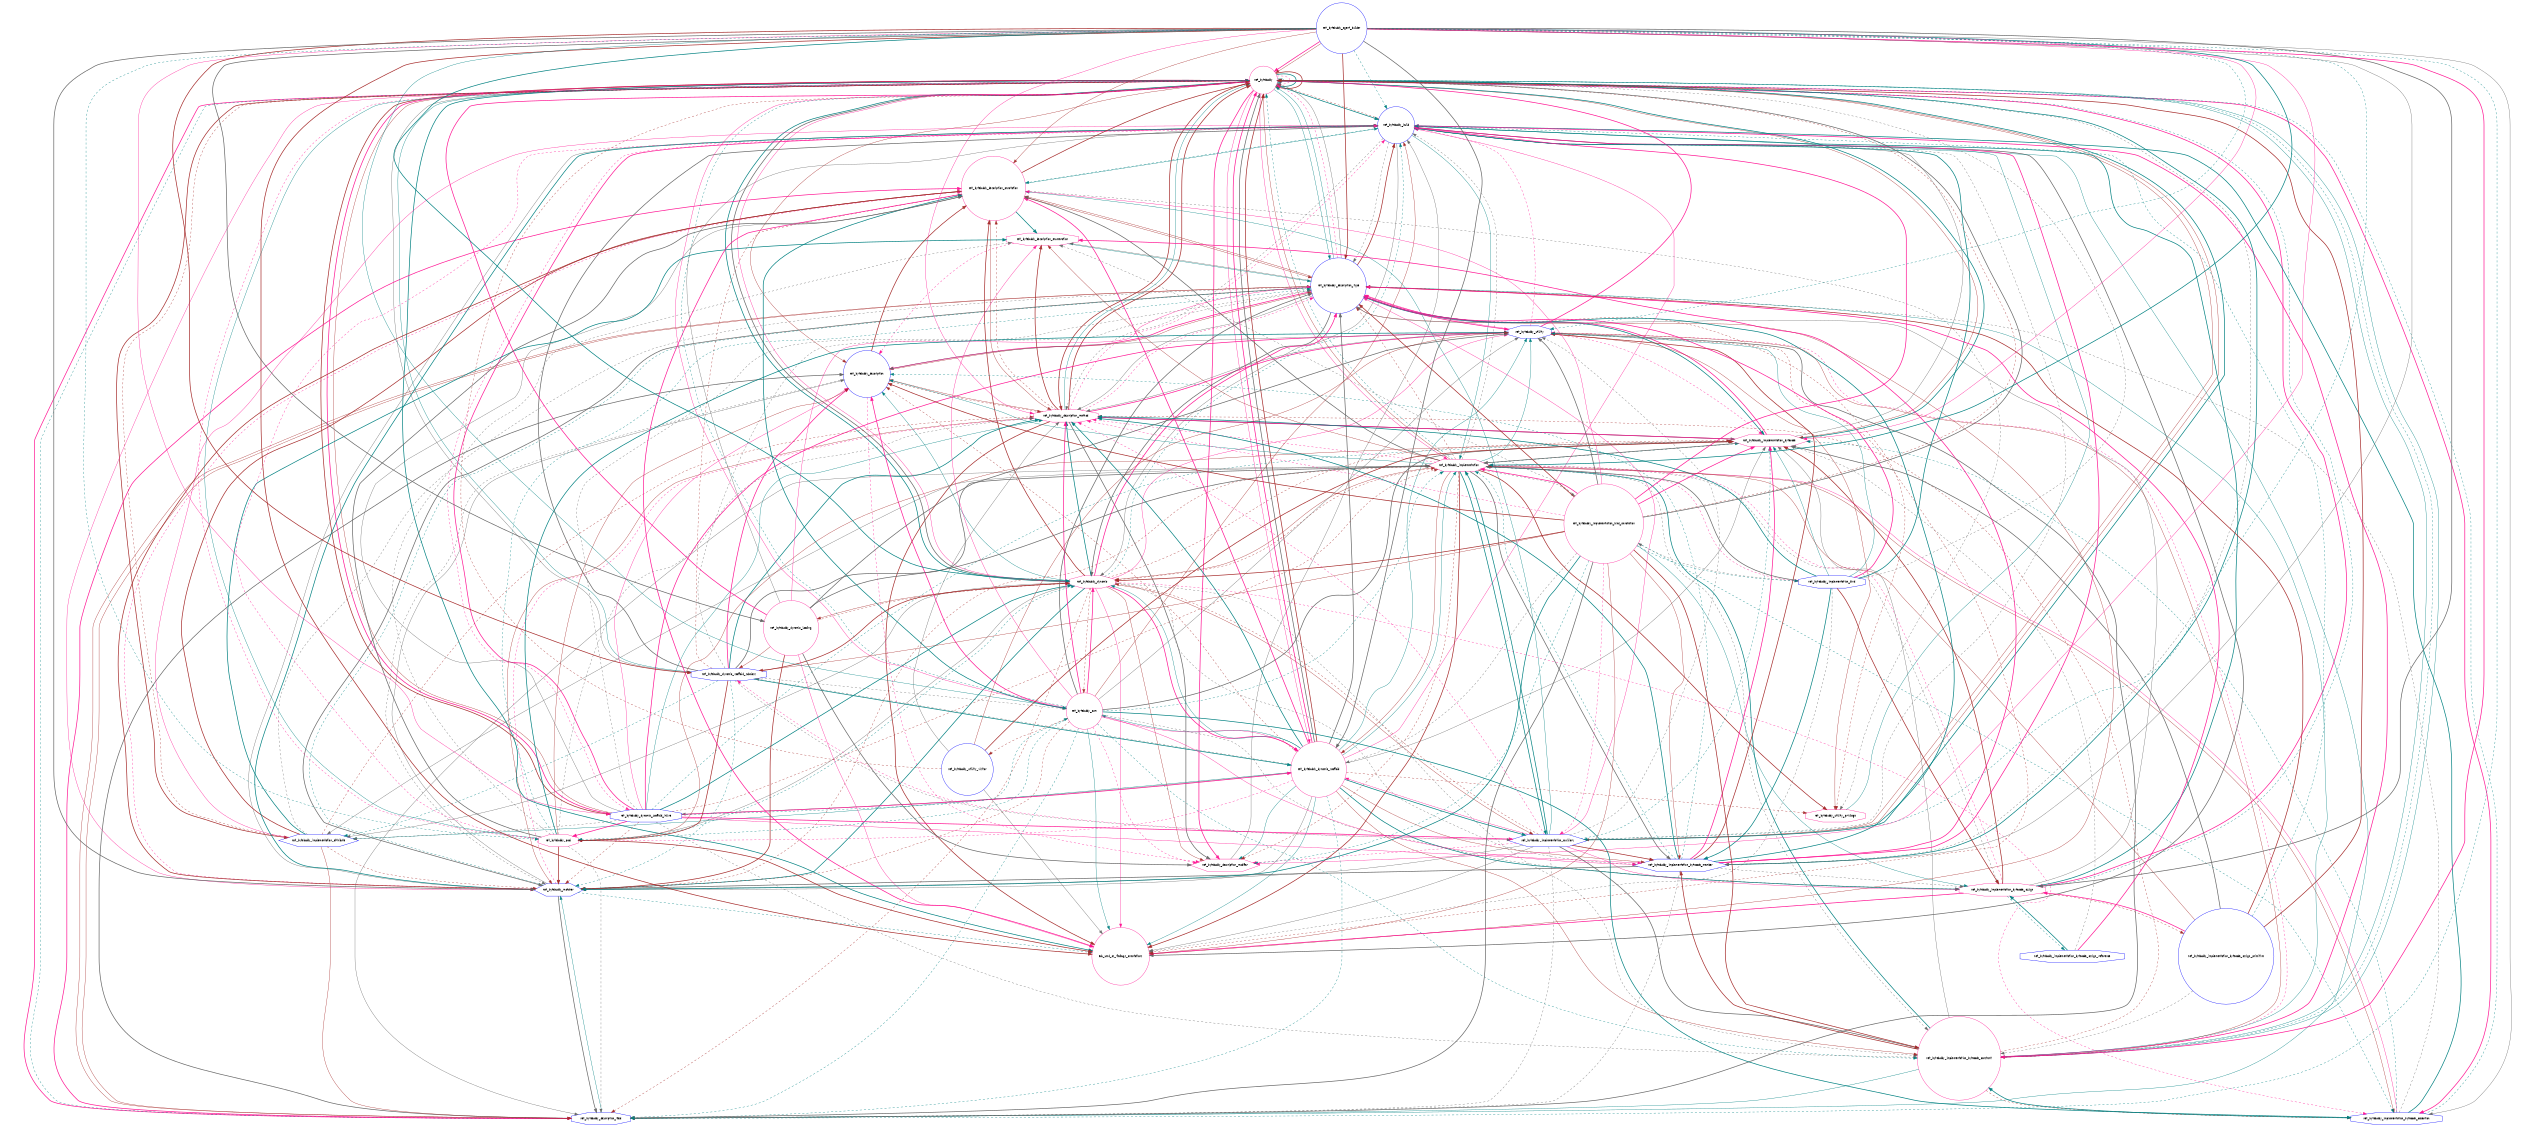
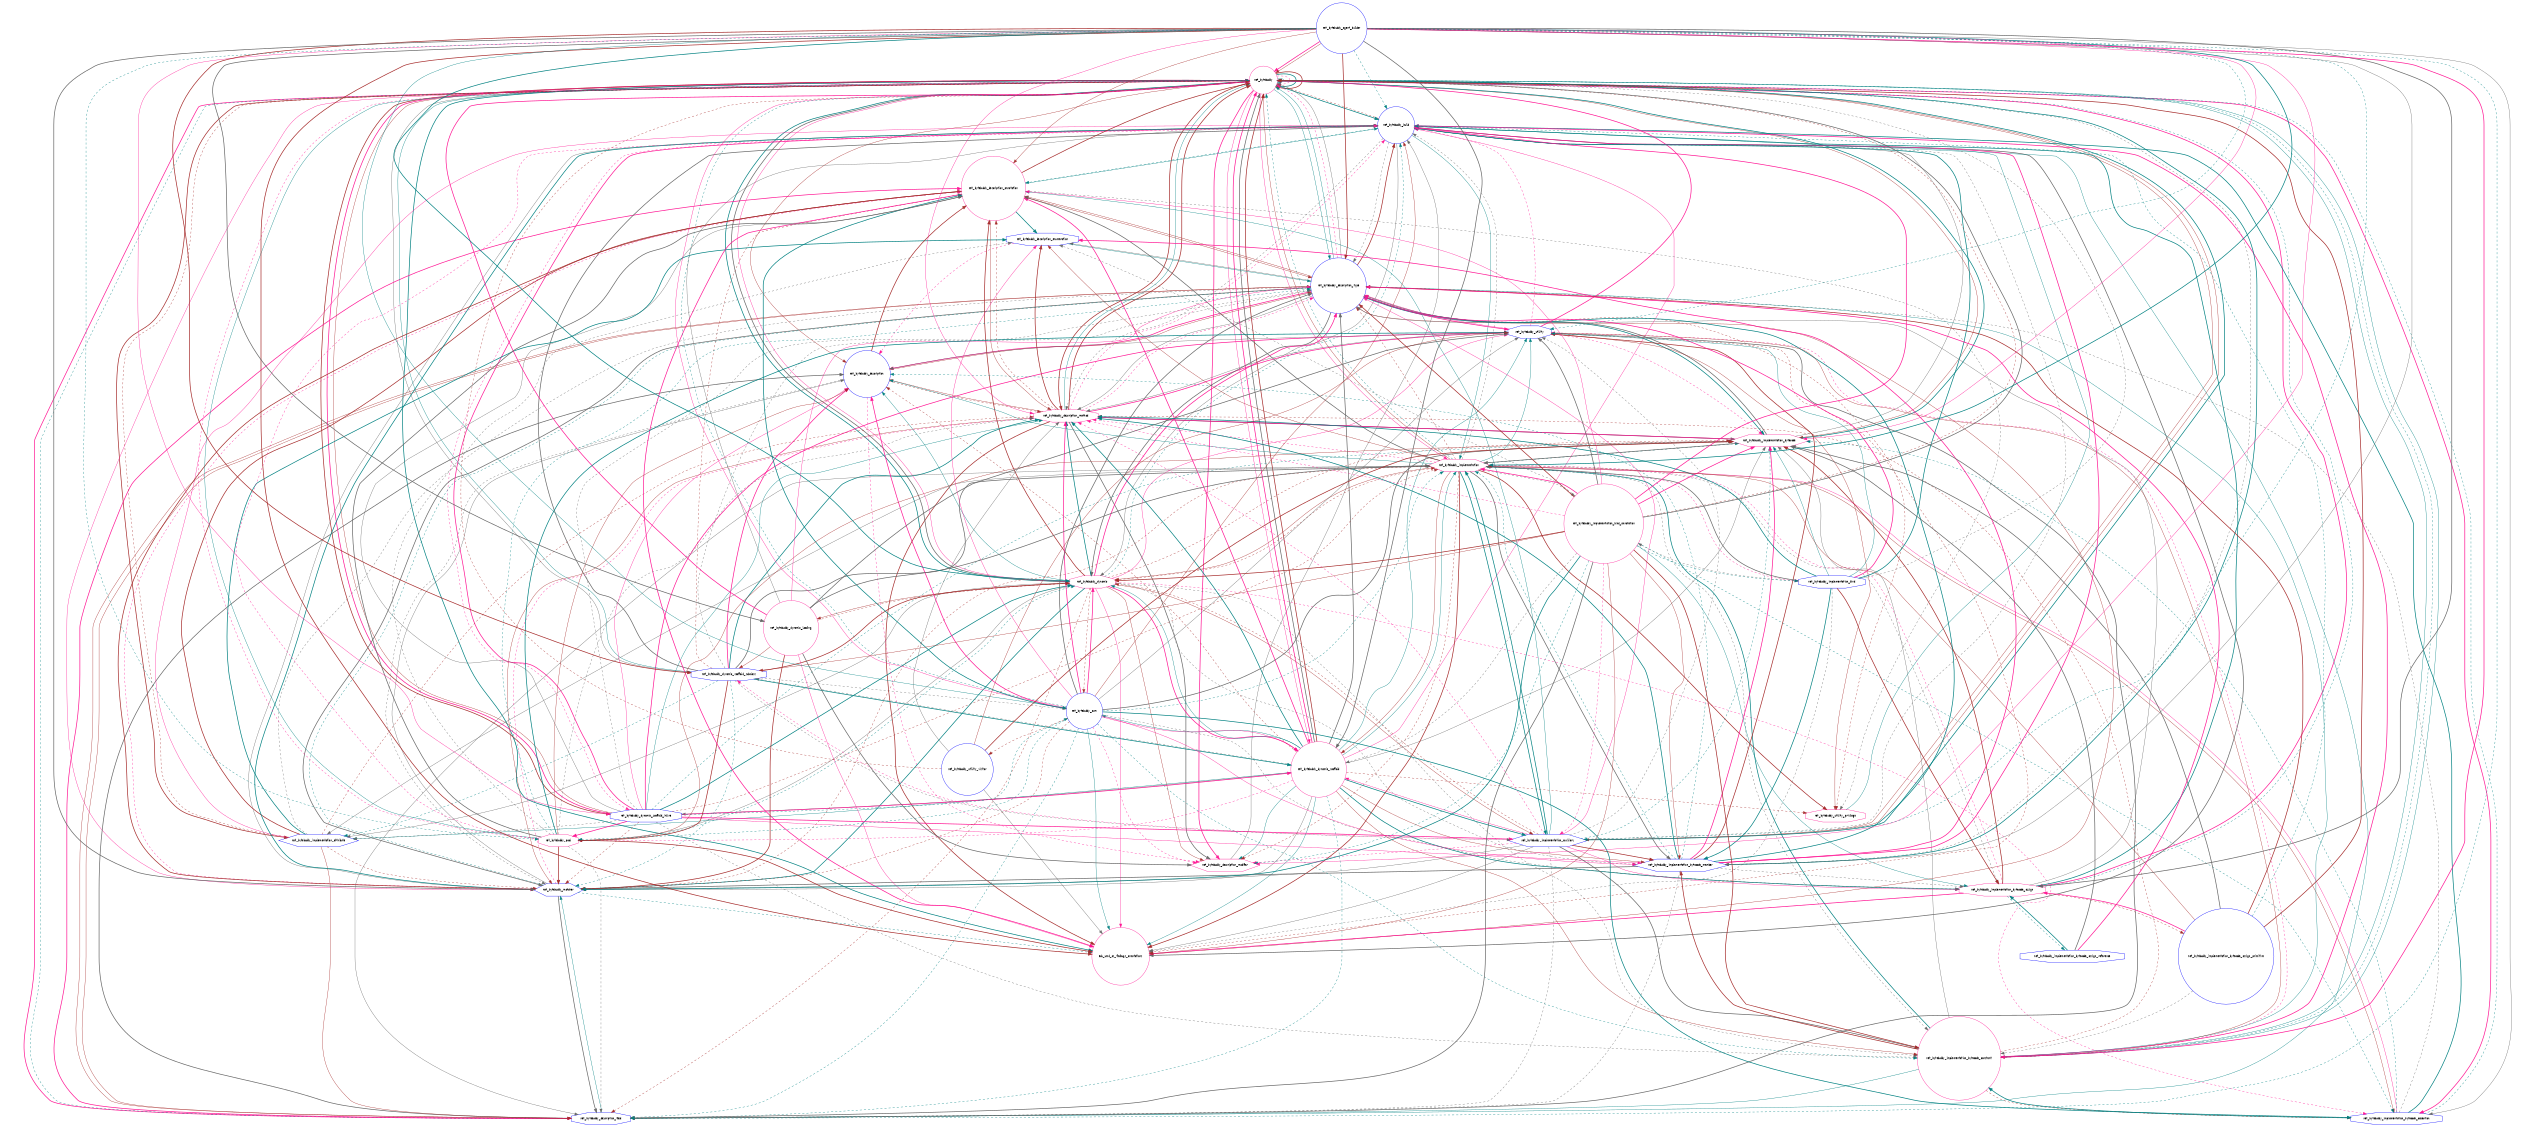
(1042, 239) -> (1042, 239)
(1585, 323) -> (1585, 323)
(1223, 475) -> none
(2045, 641) -> (2045, 641)
(1084, 711) -> (1084, 711)
